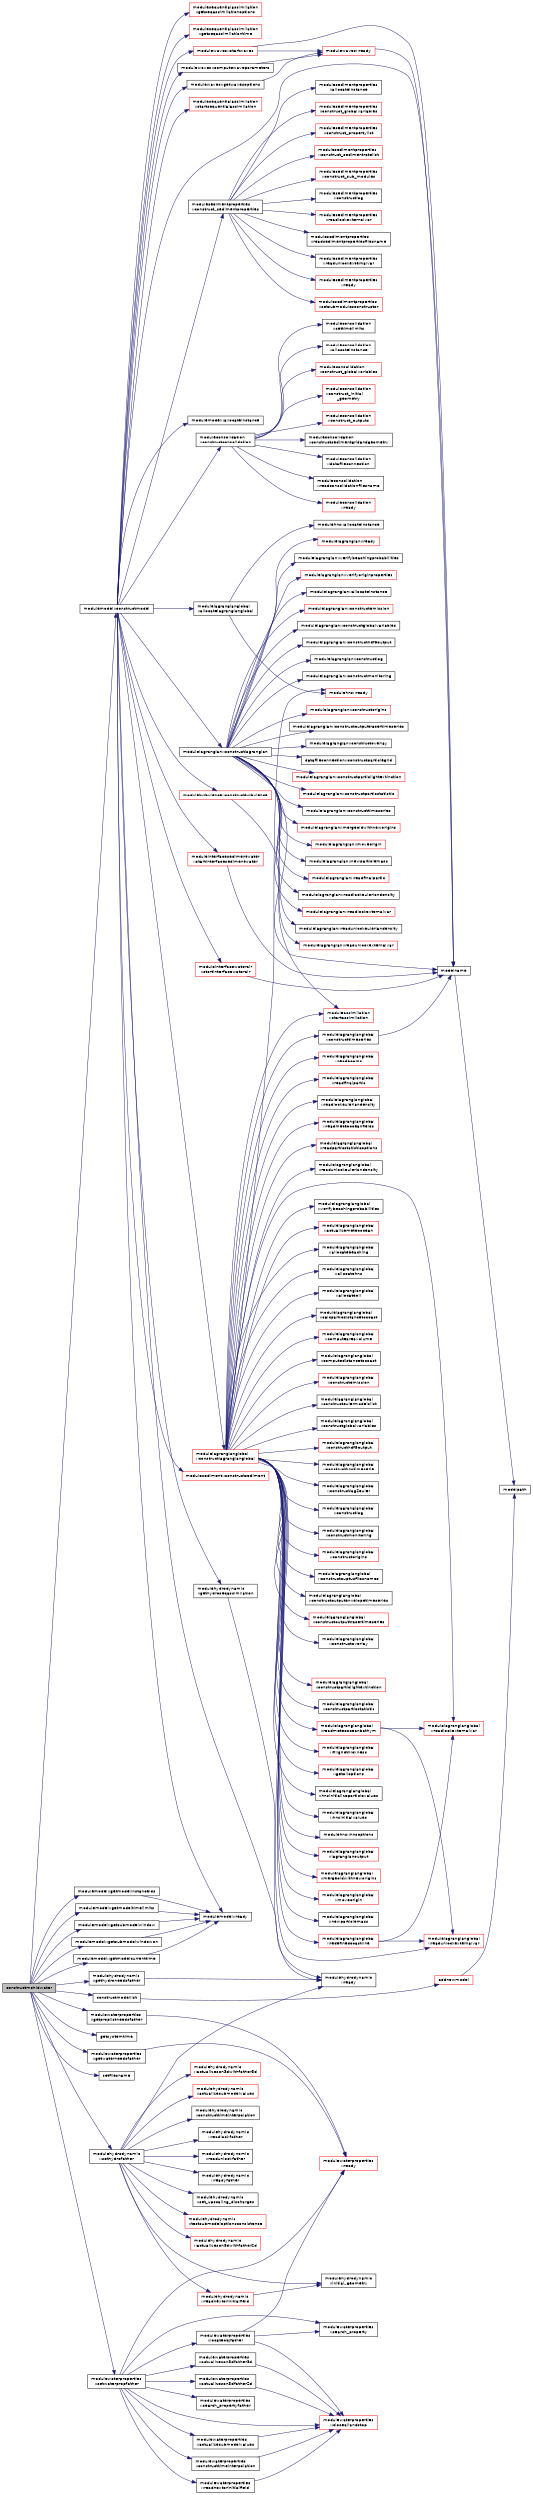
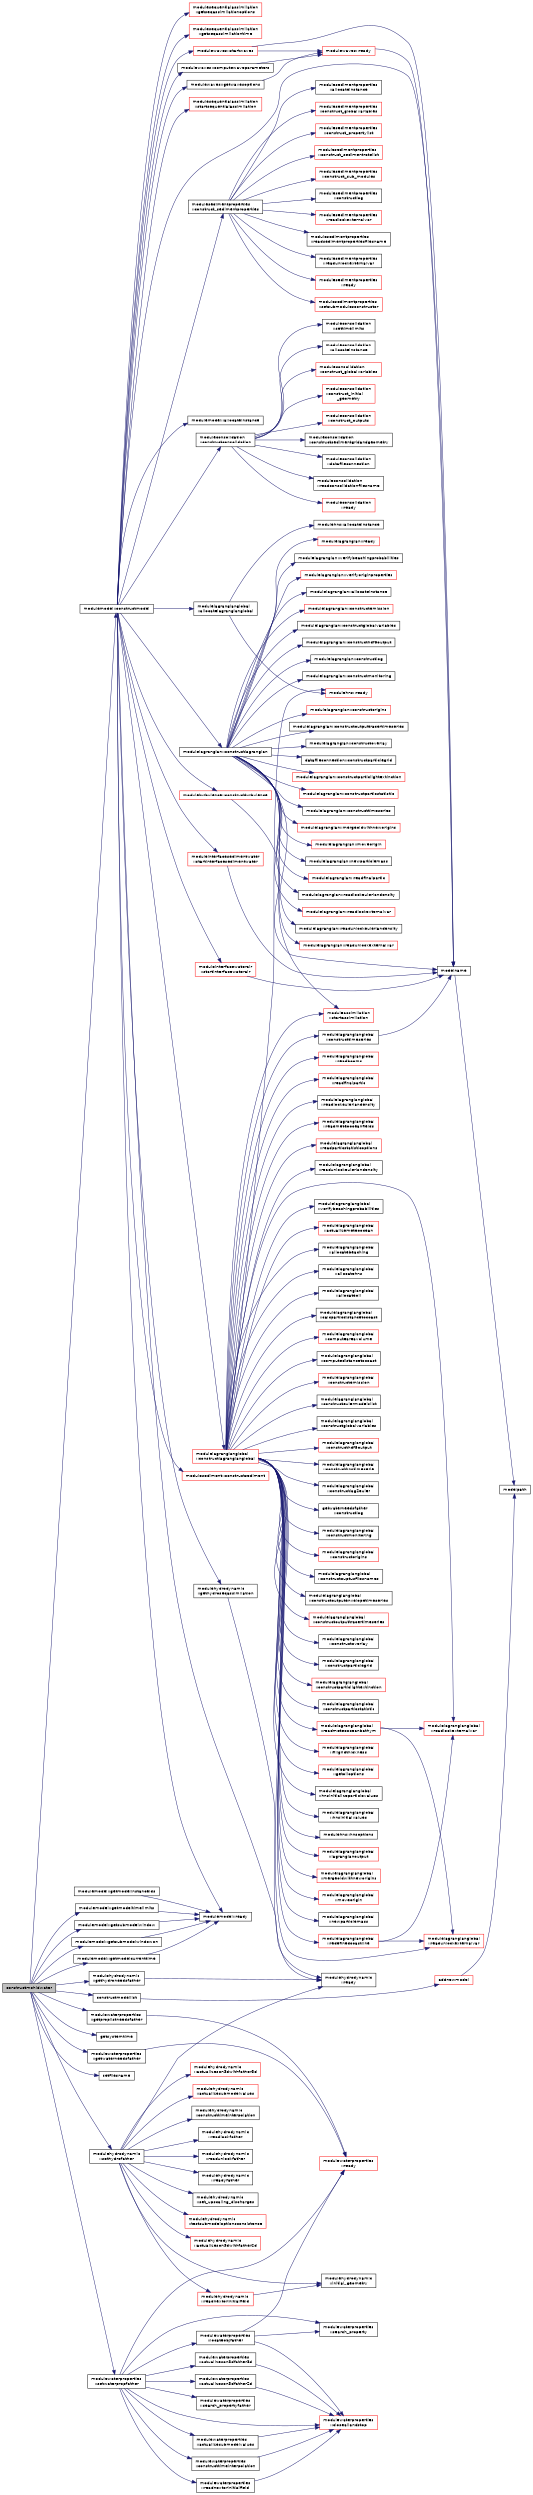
(349, 1511) -> (349, 1511)
none -> (349, 1663)
(45, 1936) -> none
